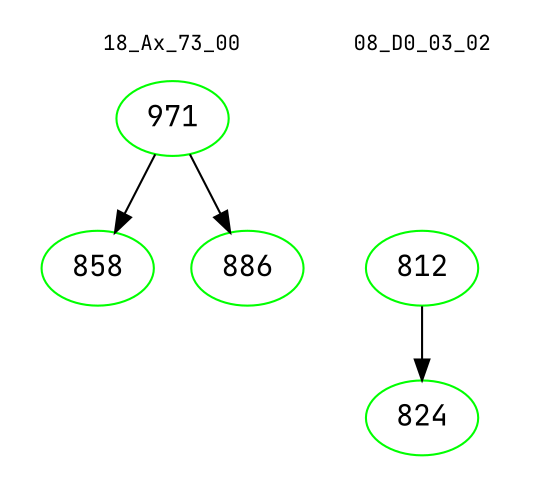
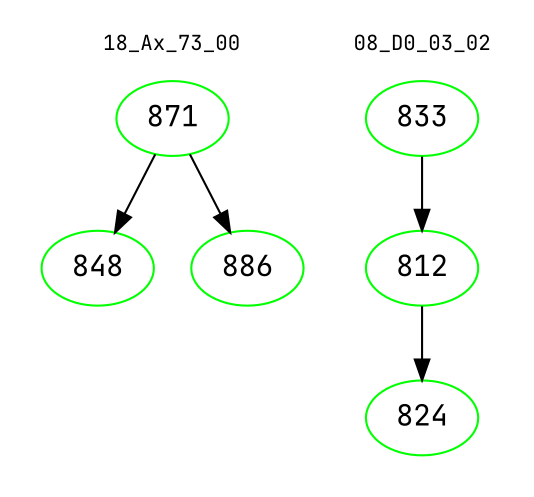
(173, 119) -> (173, 119)
none -> (422, 119)
(98, 268) -> (98, 268)
